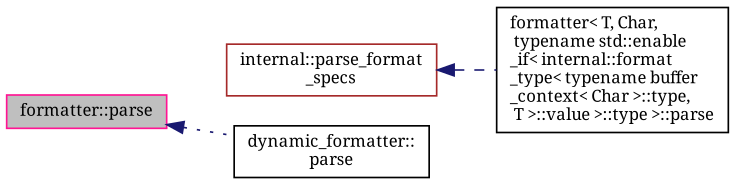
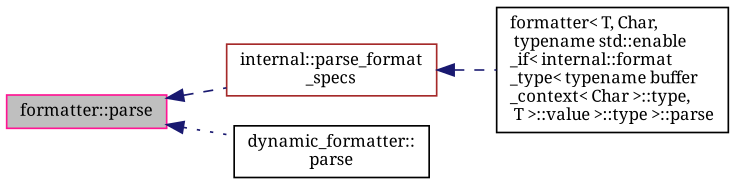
none -> (205, 92)
